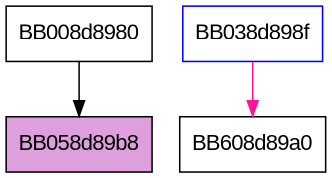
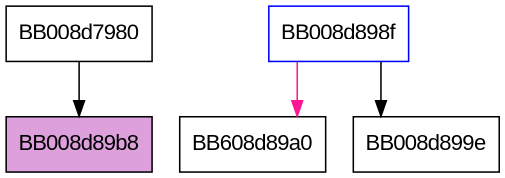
(79, 34) -> (79, 34)
(253, 34) -> (339, 34)
(79, 144) -> (79, 144)
none -> (426, 144)
